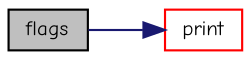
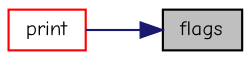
(116, 30) -> (113, 30)
